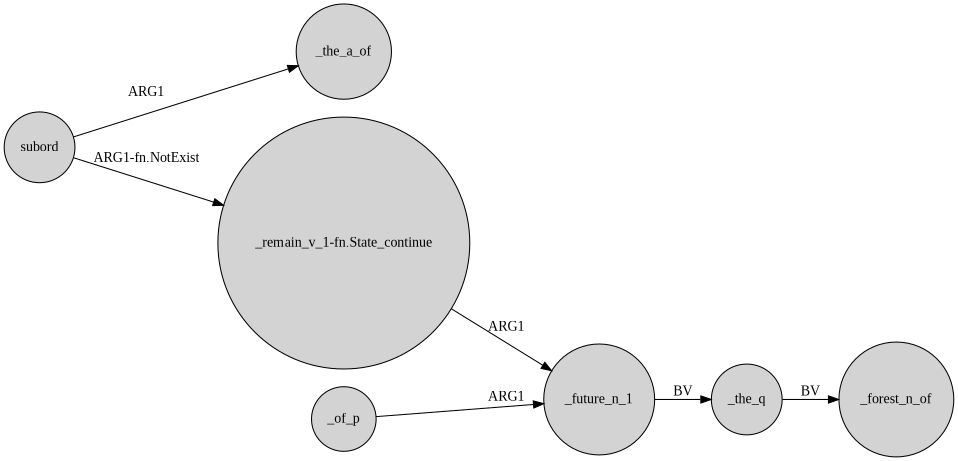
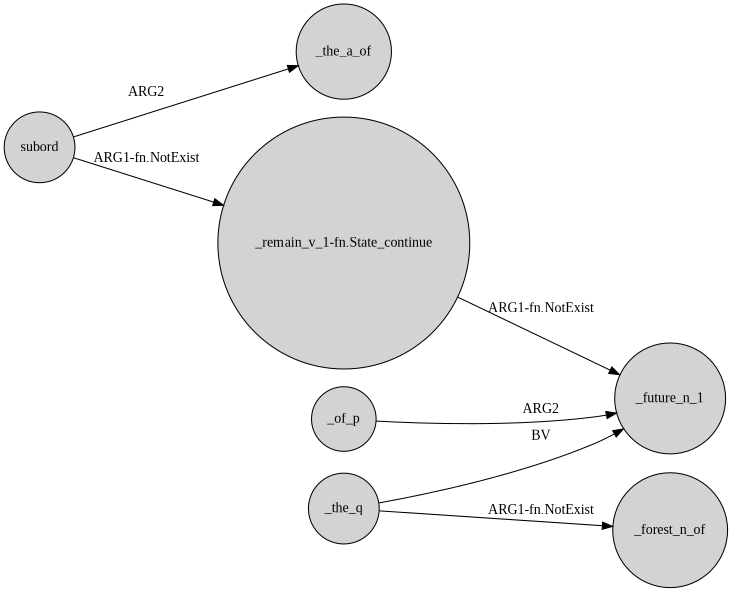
(147, 92) -> (147, 92)
(507, 327) -> (541, 308)
(811, 392) -> (541, 510)
(507, 397) -> (541, 409)
(678, 399) -> (499, 476)
